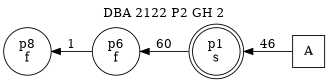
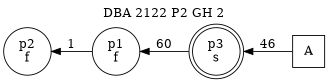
(27, 51) -> (27, 51)
(116, 51) -> (116, 51)
(216, 51) -> (216, 51)
